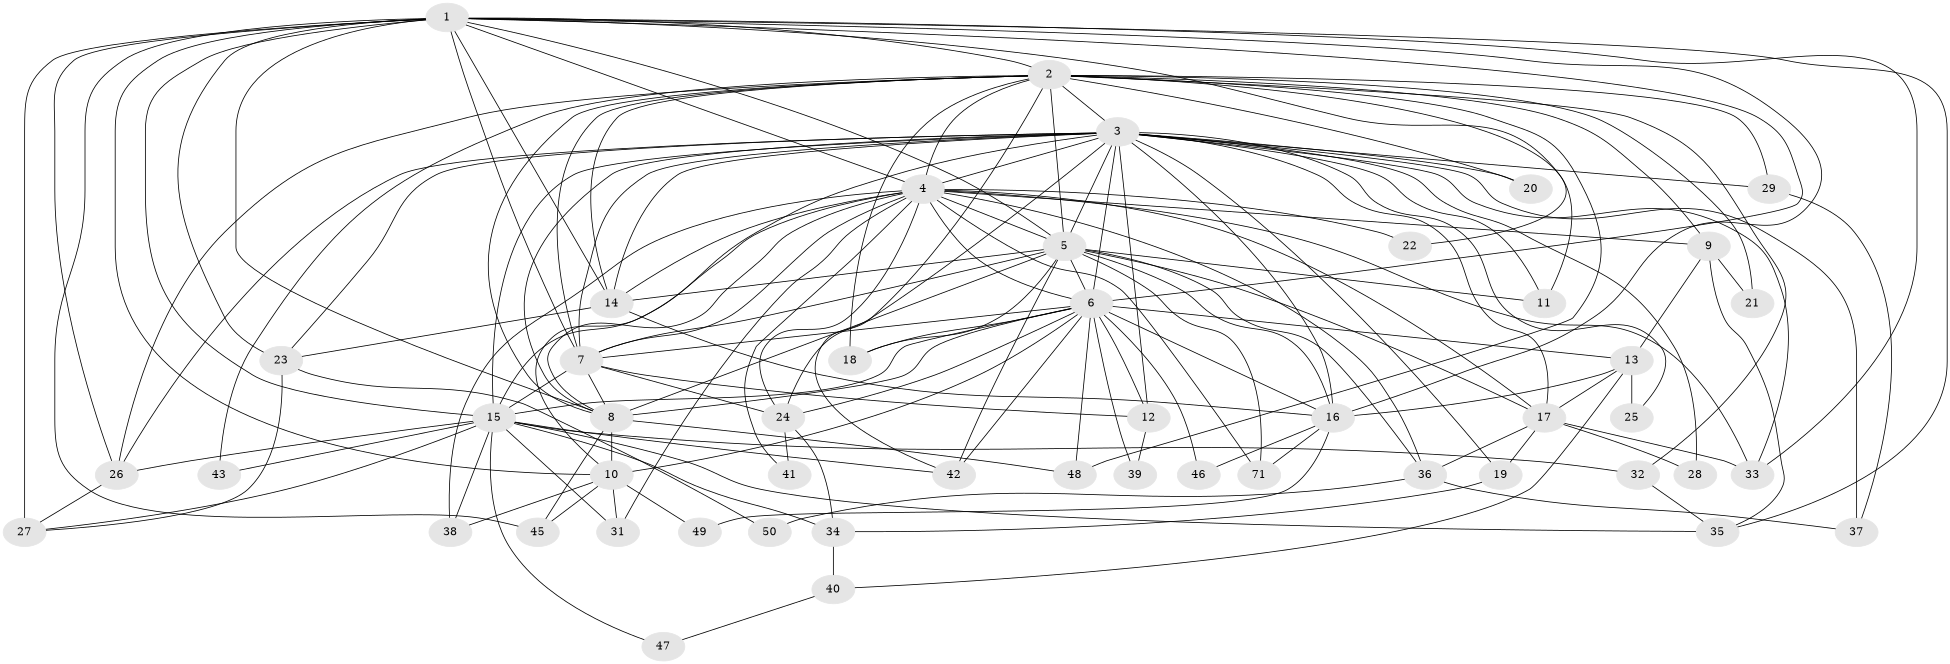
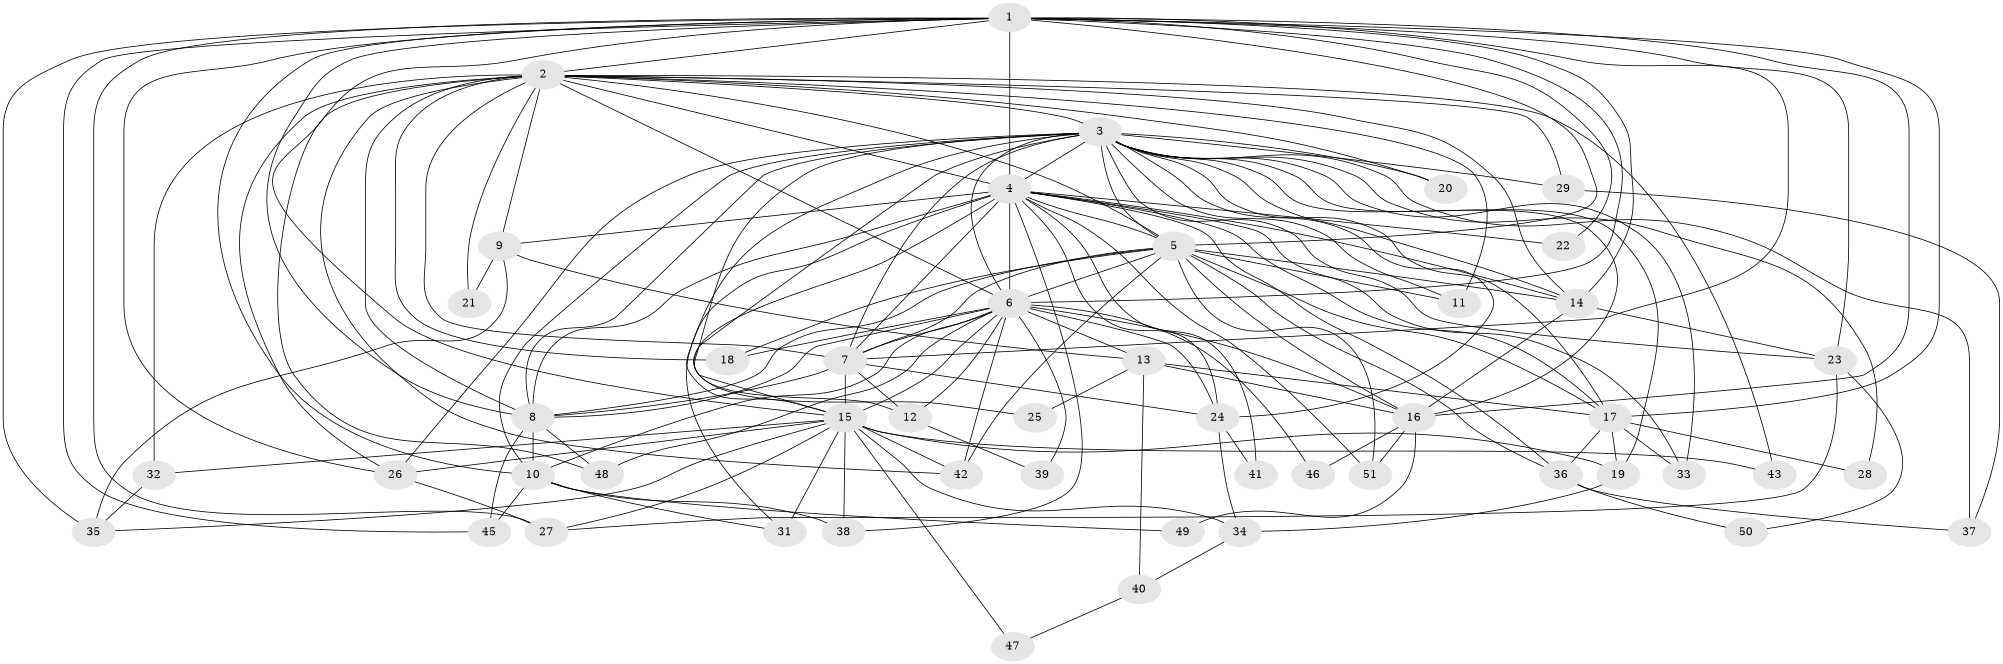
(1458, 44) -> (1767, 49)
none -> (766, 184)
none -> (1214, 444)
(1259, 475) -> (1370, 475)
